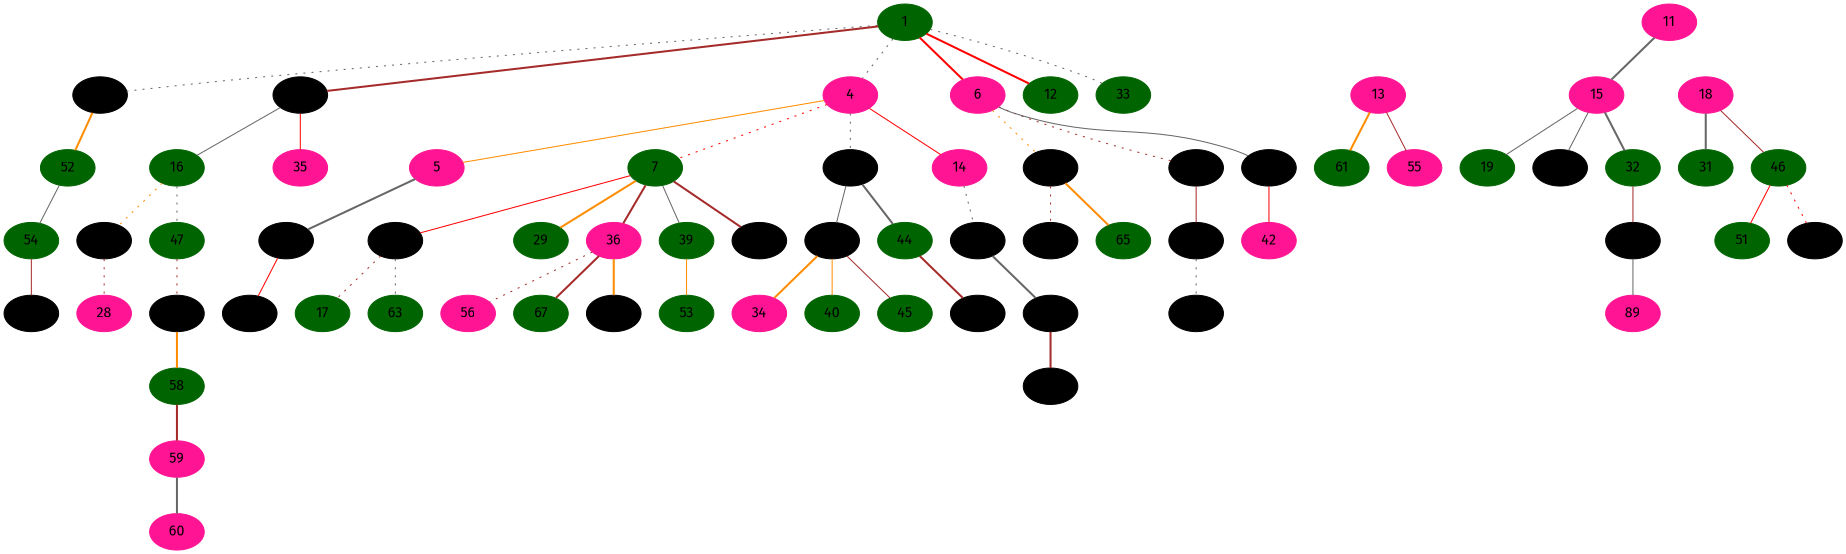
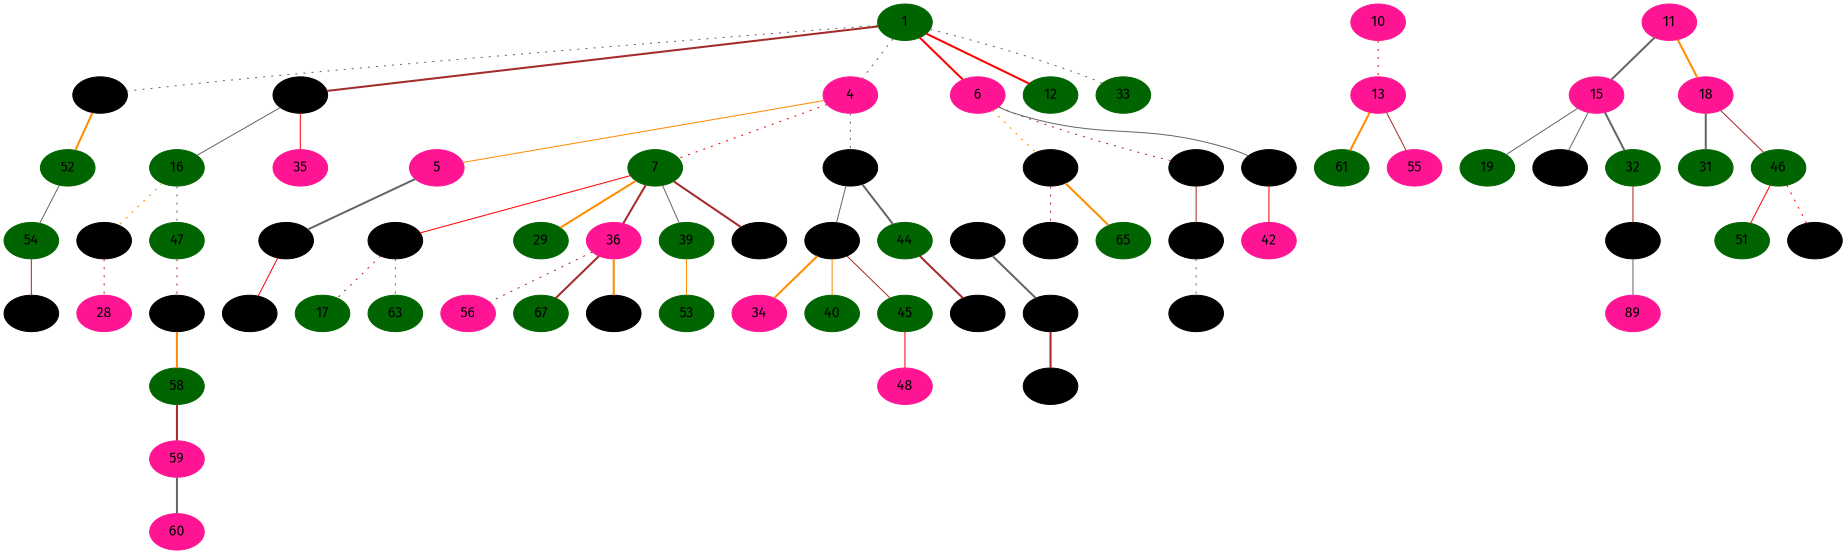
none -> (1378, 22)
none -> (1688, 59)
(960, 168) -> none
none -> (905, 386)
